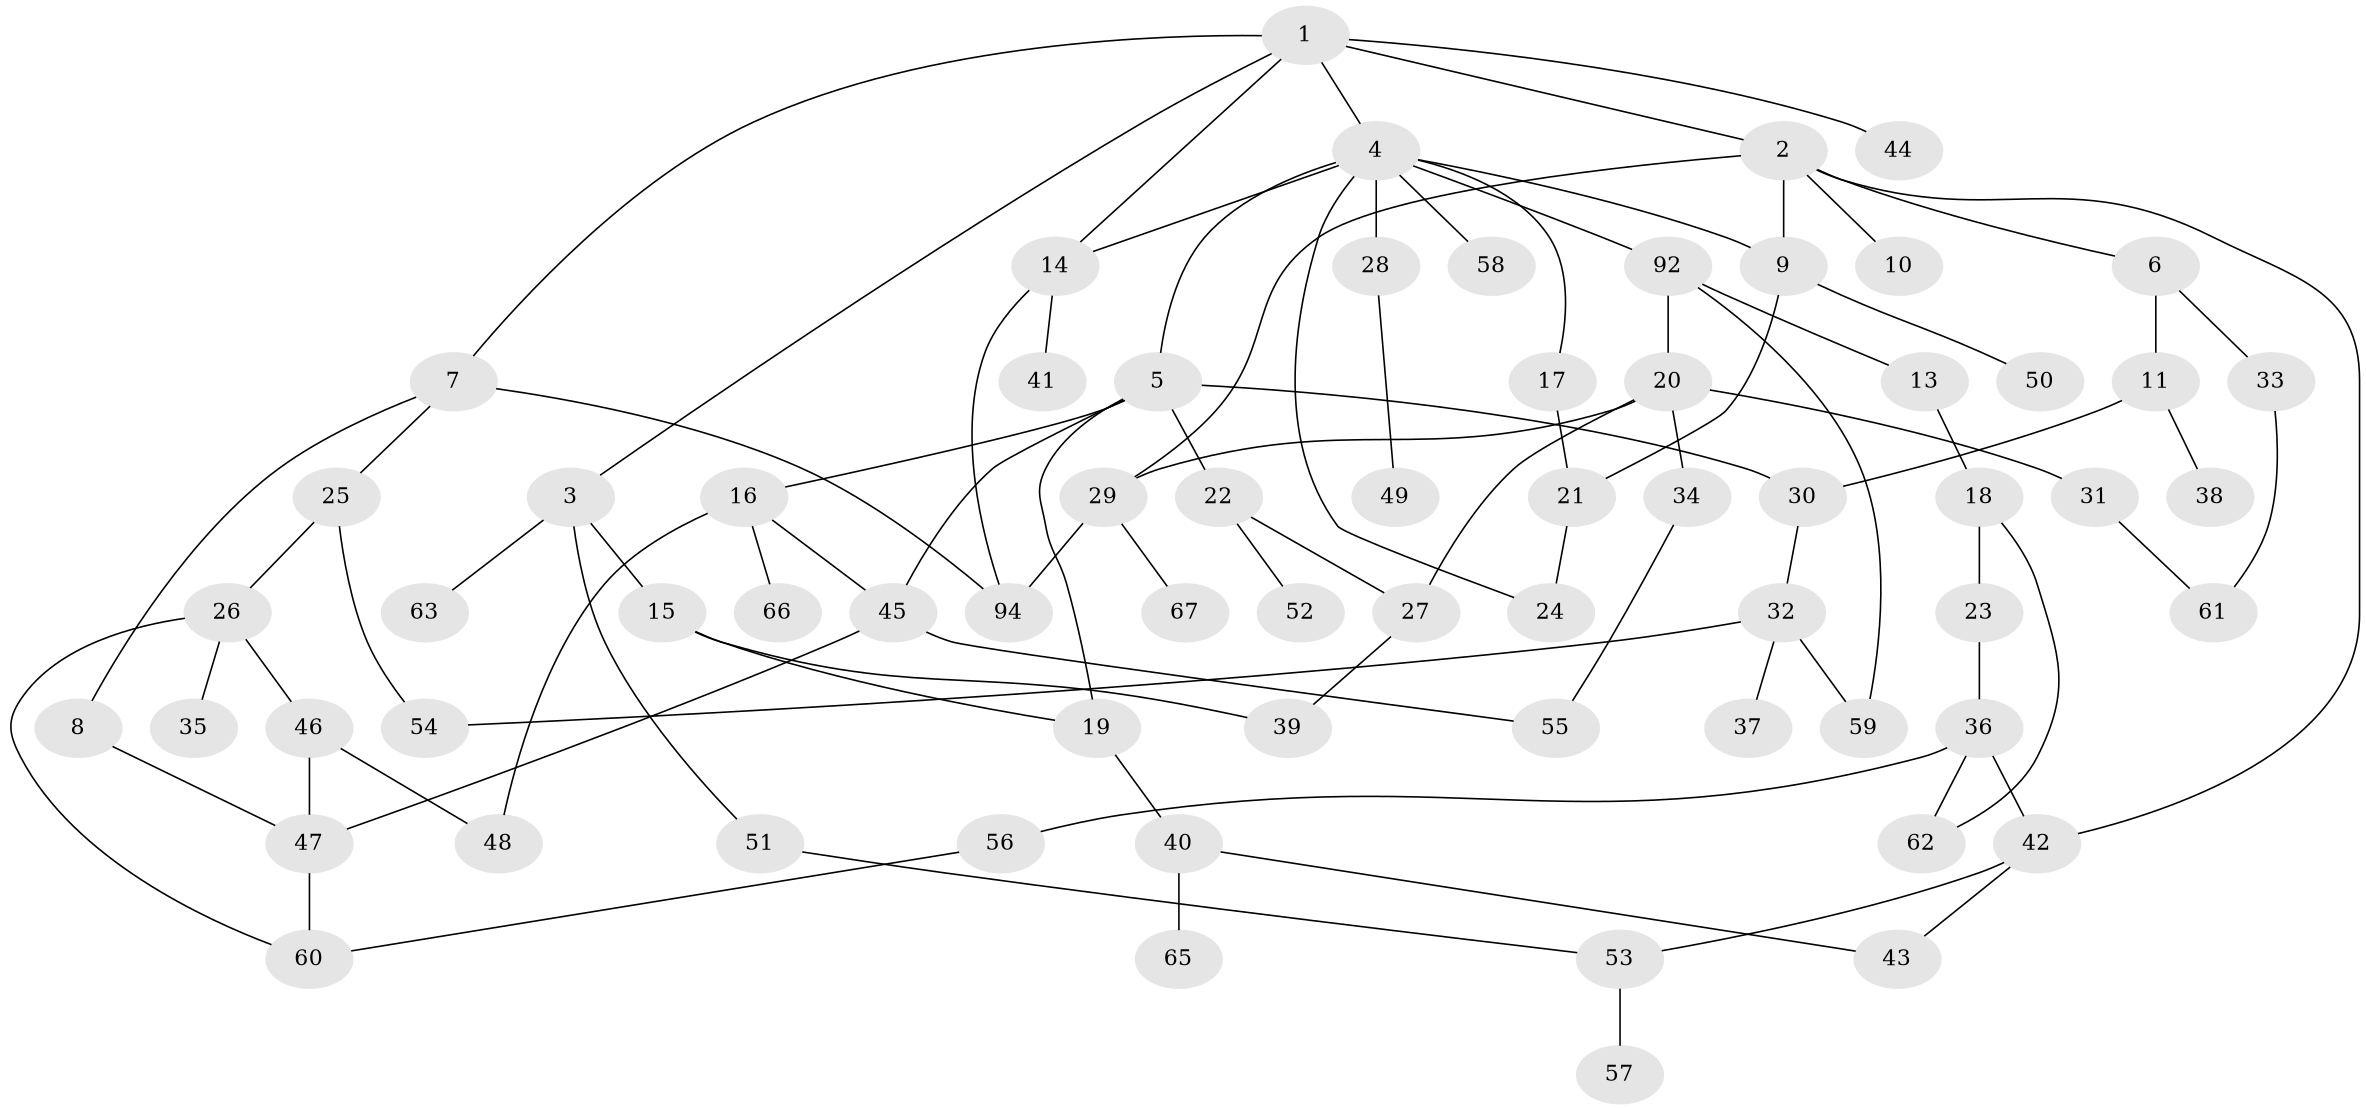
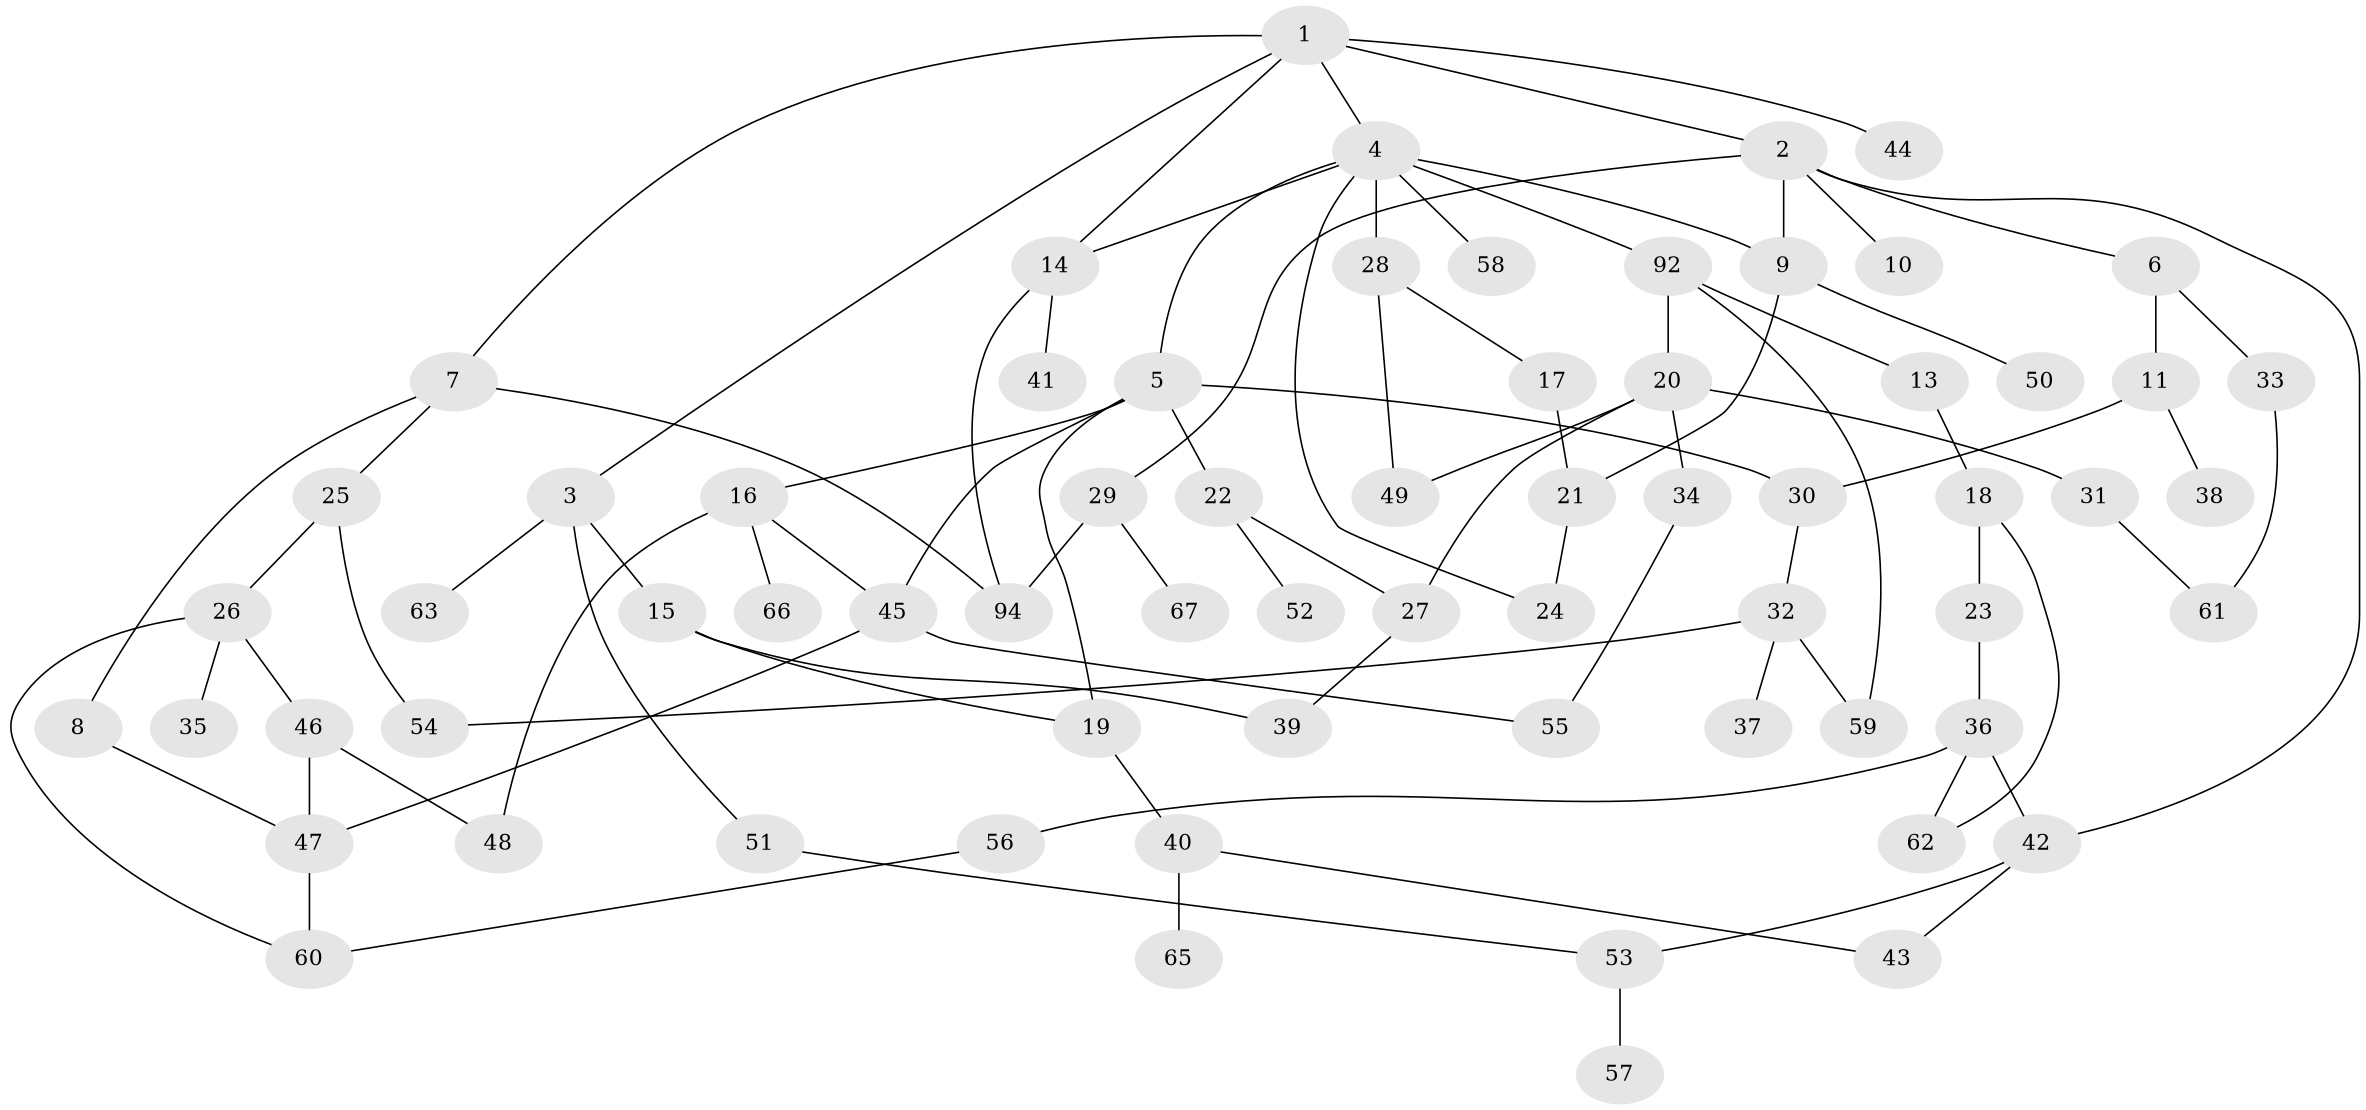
(1542, 228) -> (1465, 324)
(1373, 440) -> (1533, 441)
